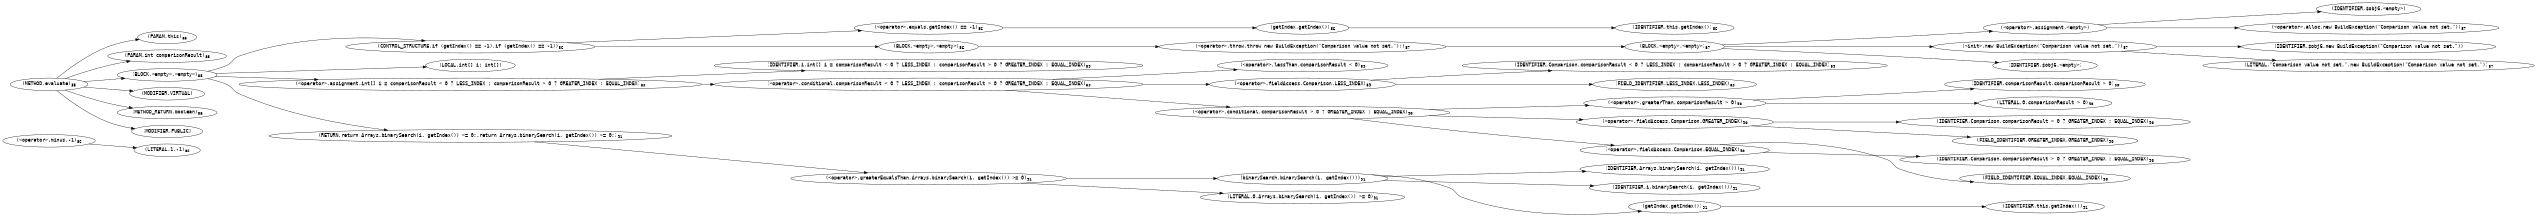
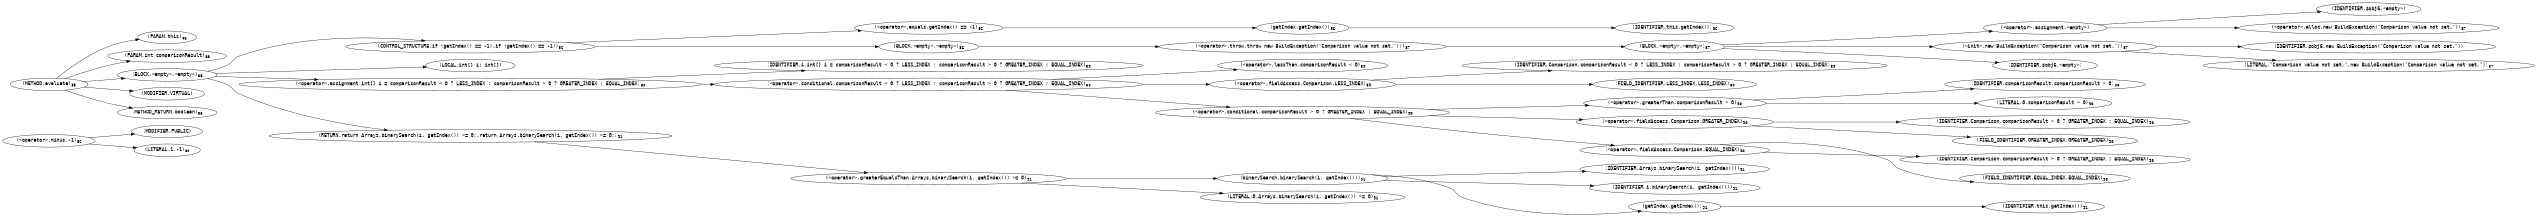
(185, 37) -> (185, 37)
(92, 114) -> (110, 136)
